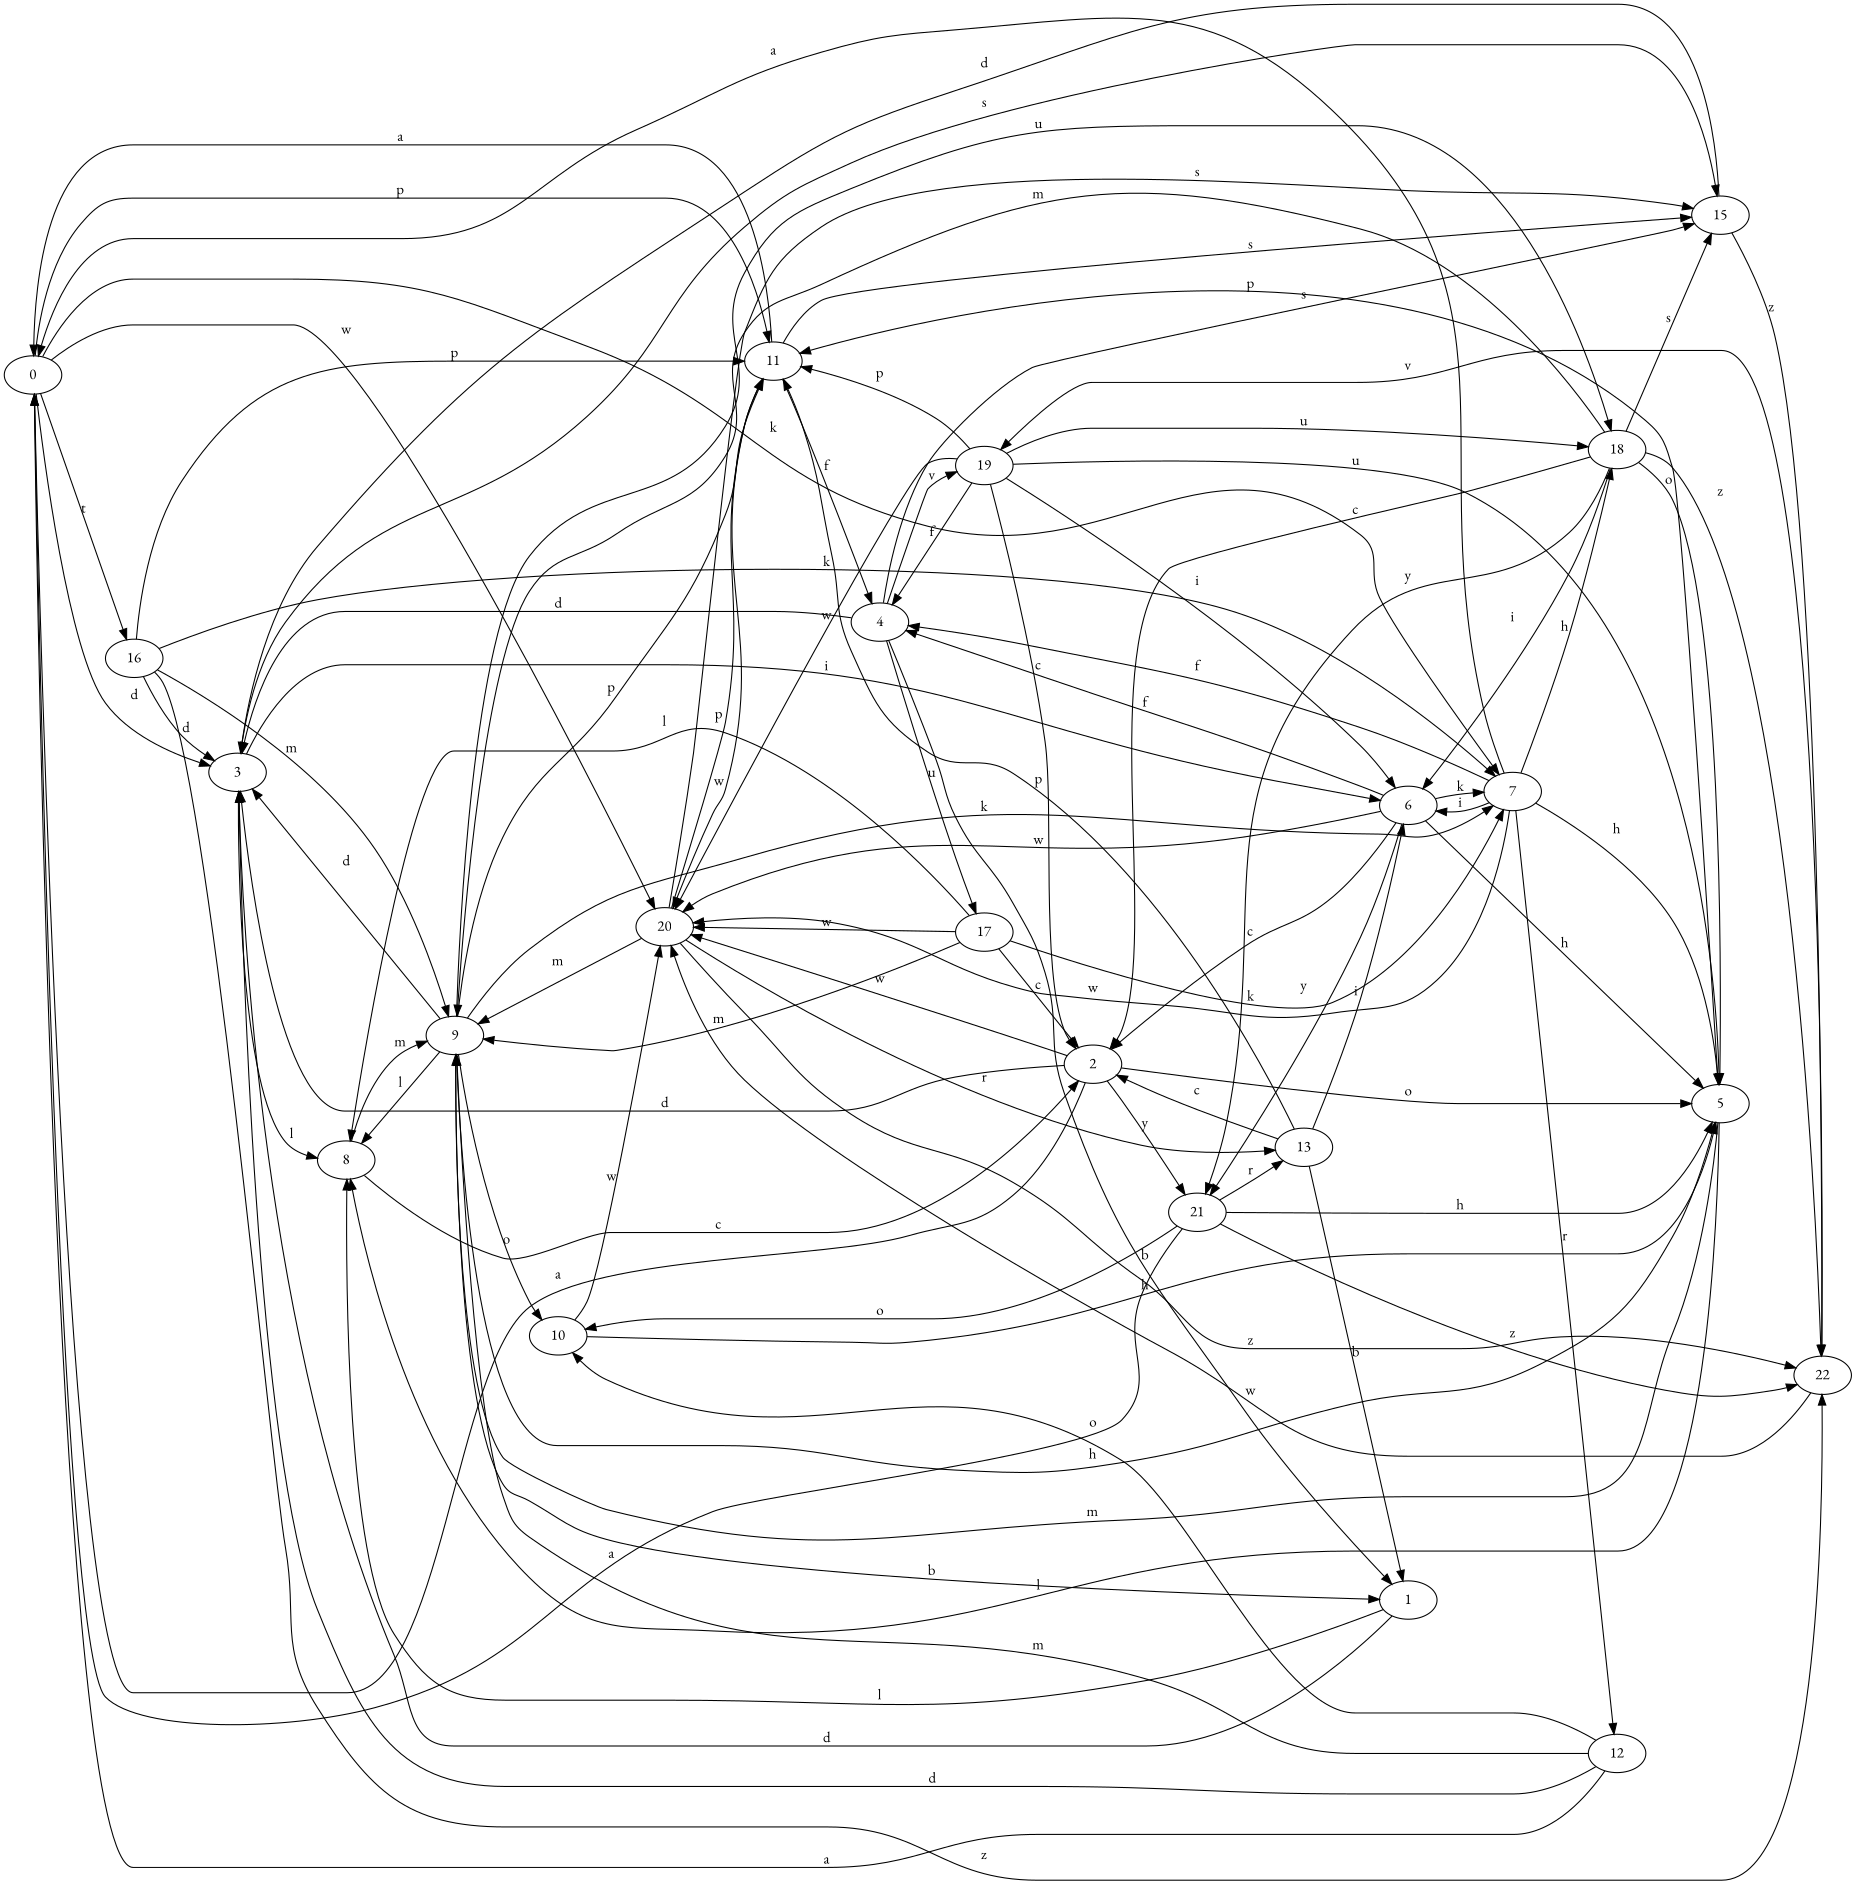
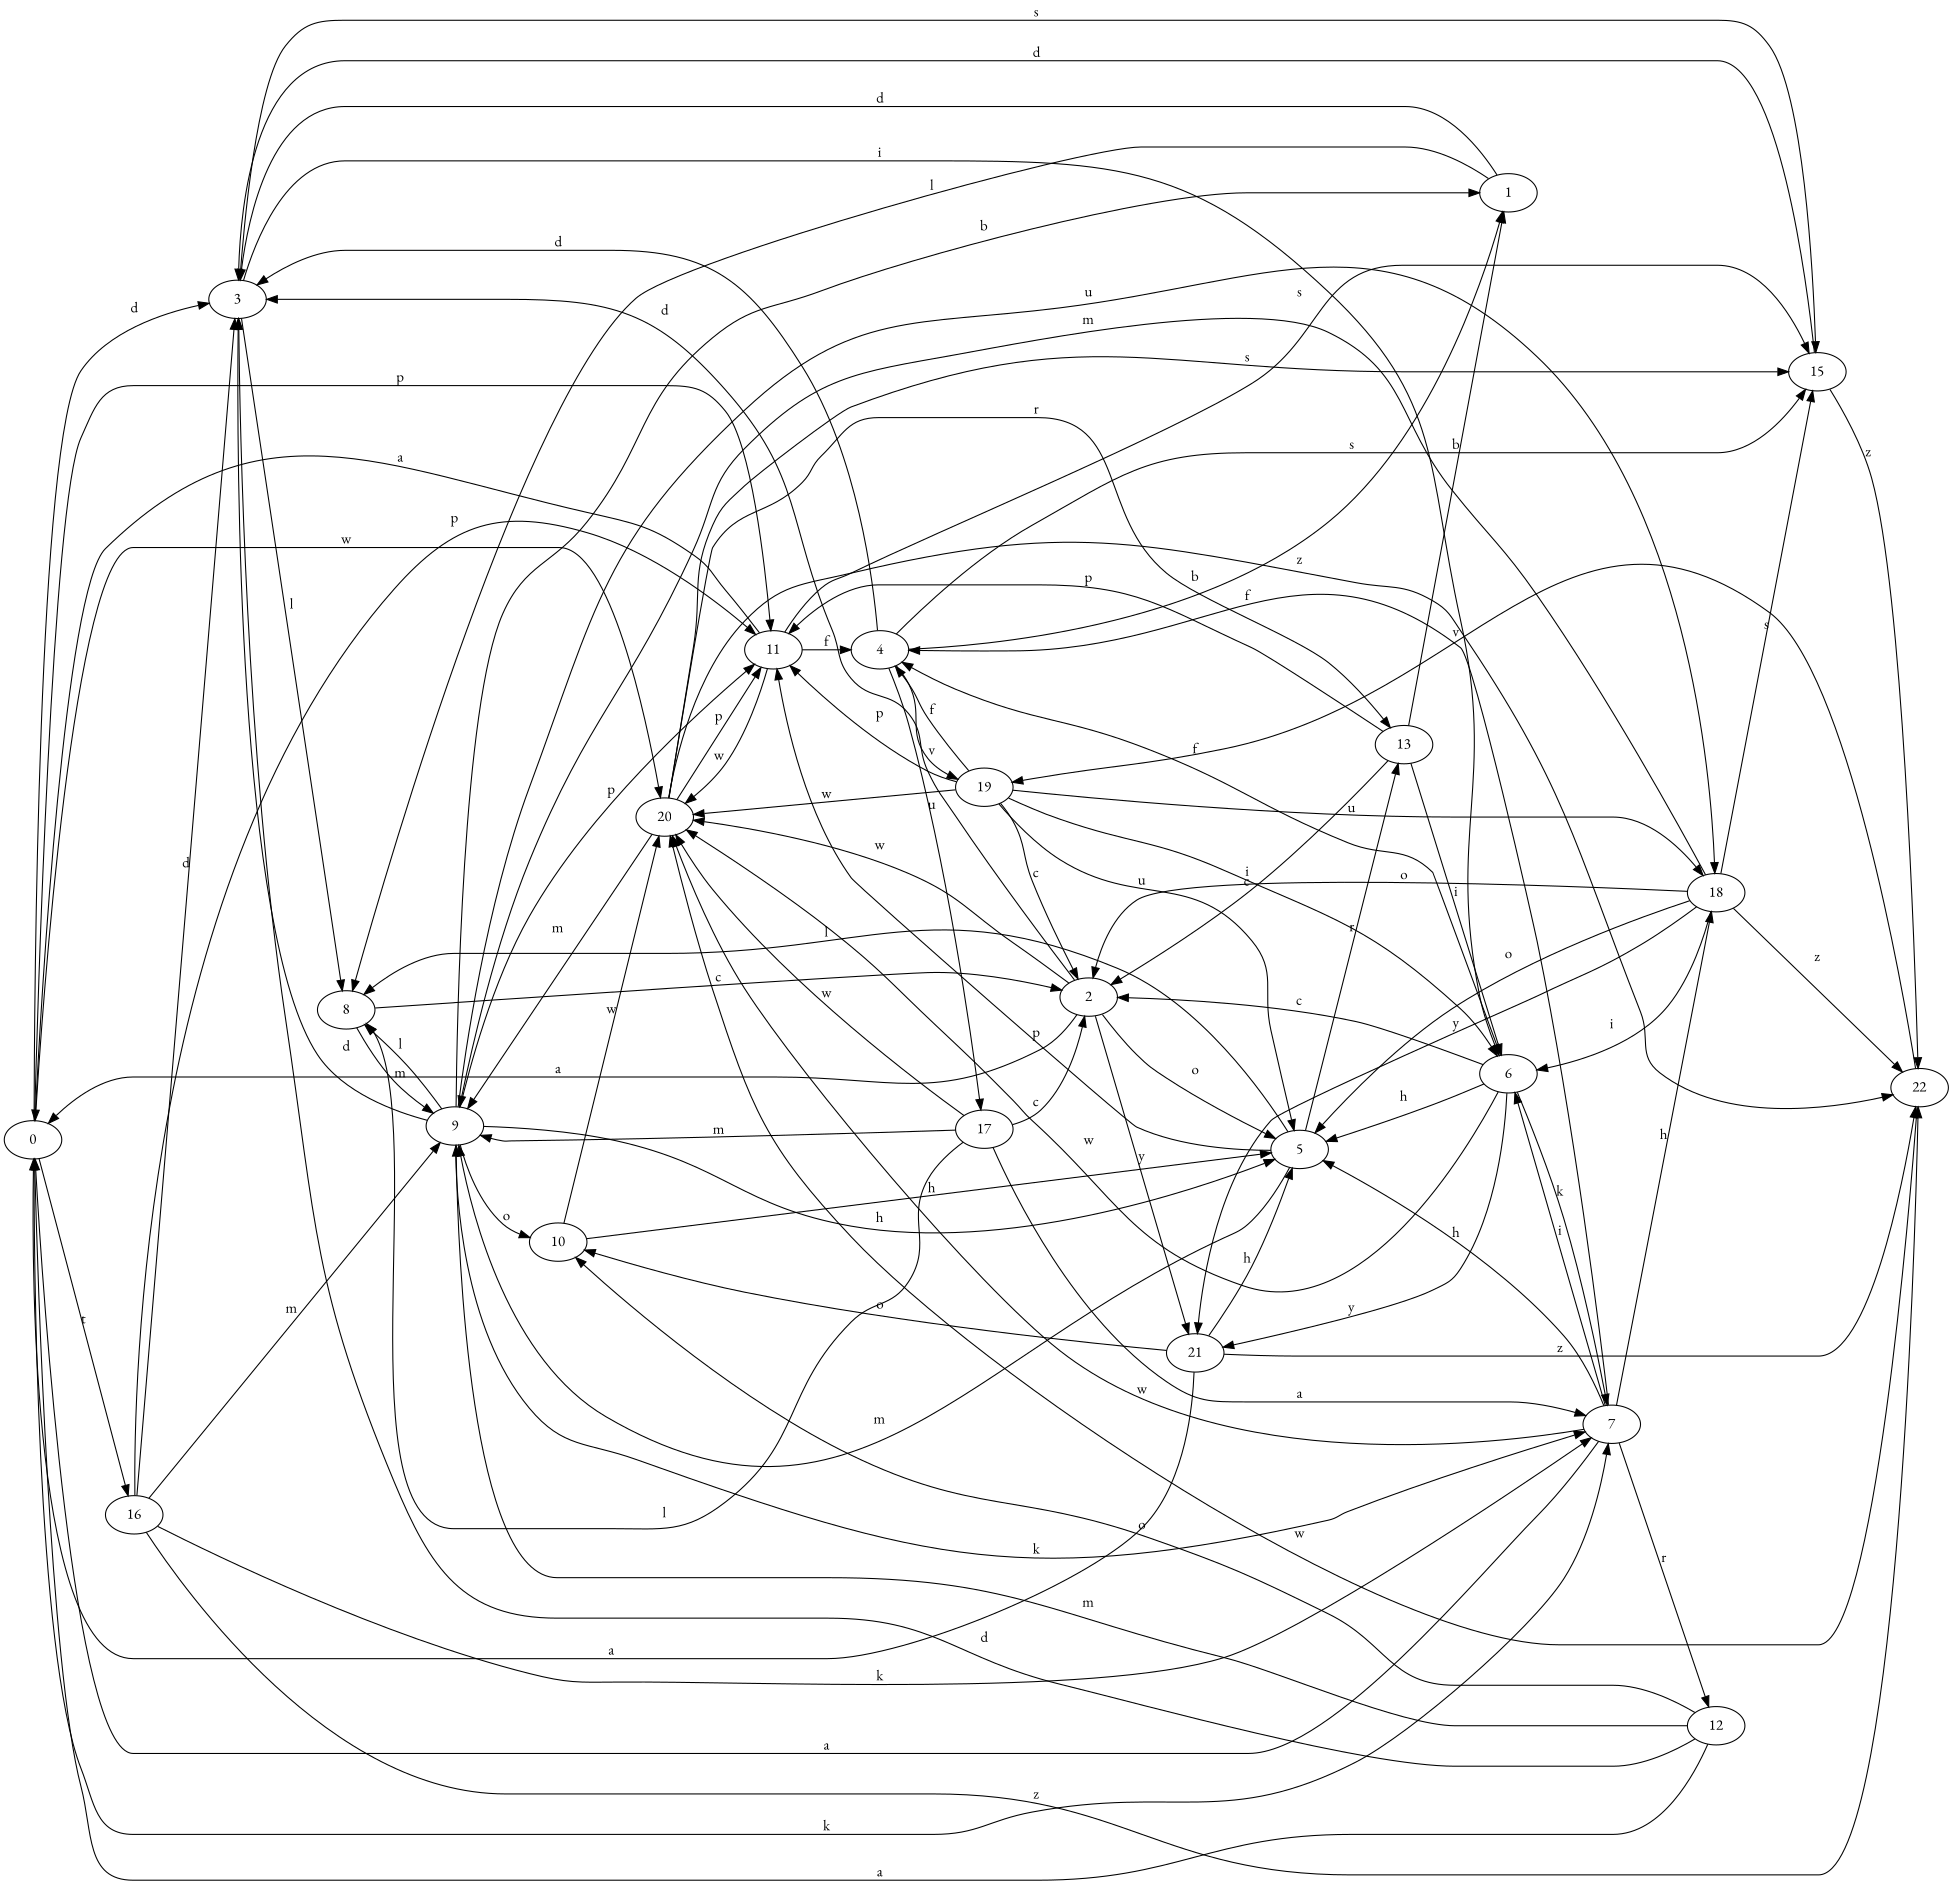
(1356, 510) -> (1404, 875)
(1251, 997) -> (1300, 1394)
(1247, 1184) -> (1350, 952)
